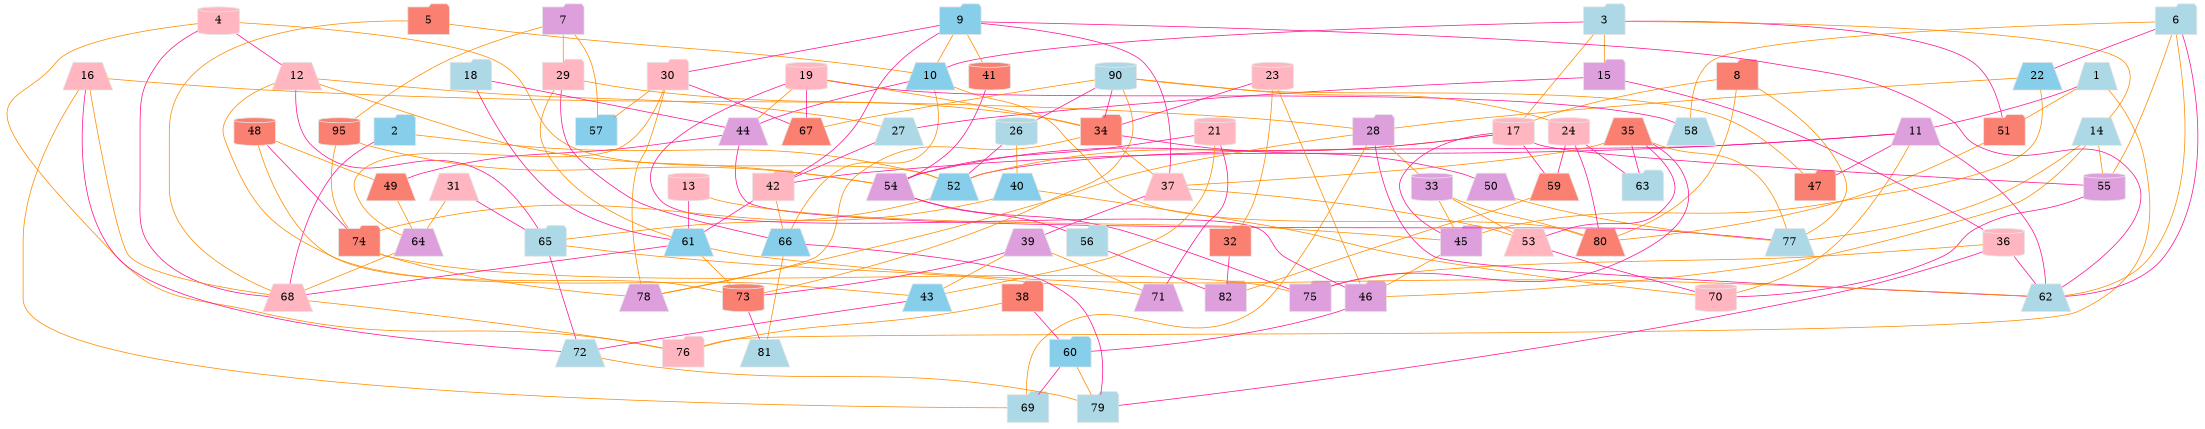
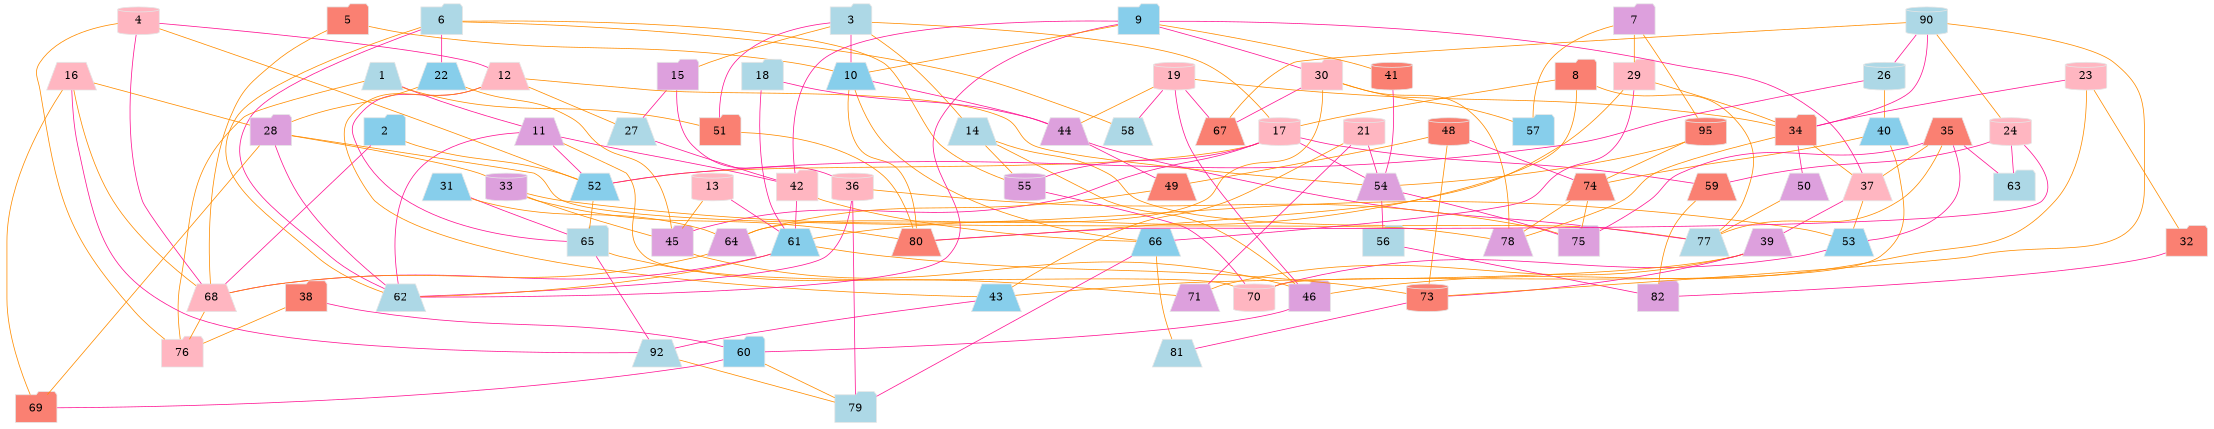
(454, 187) -> (447, 187)
(1815, 187) -> none
(359, 242) -> (1590, 187)
(1529, 242) -> (1849, 242)
(580, 353) -> (657, 353)
(1028, 409) -> (36, 409)
